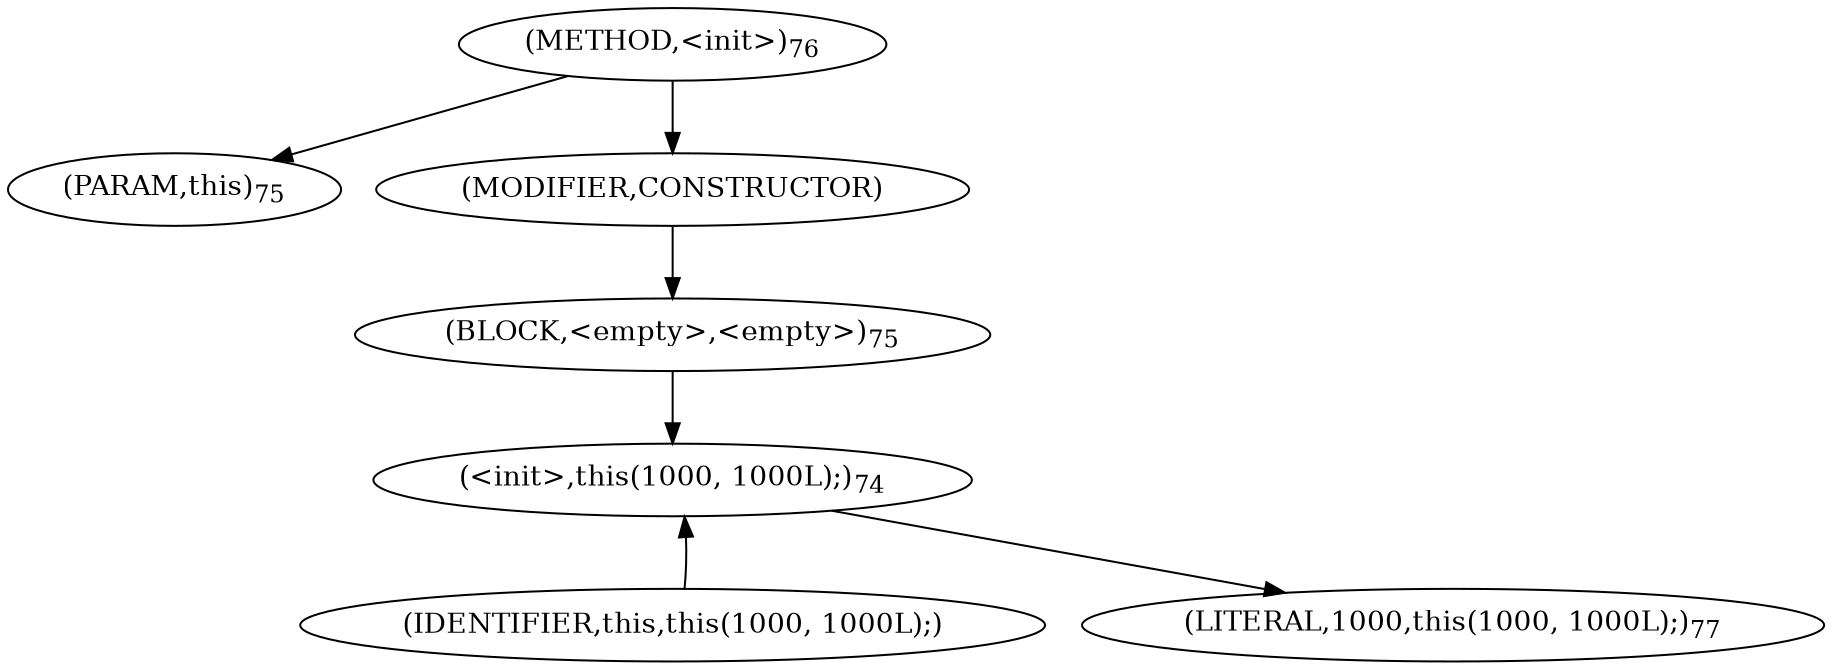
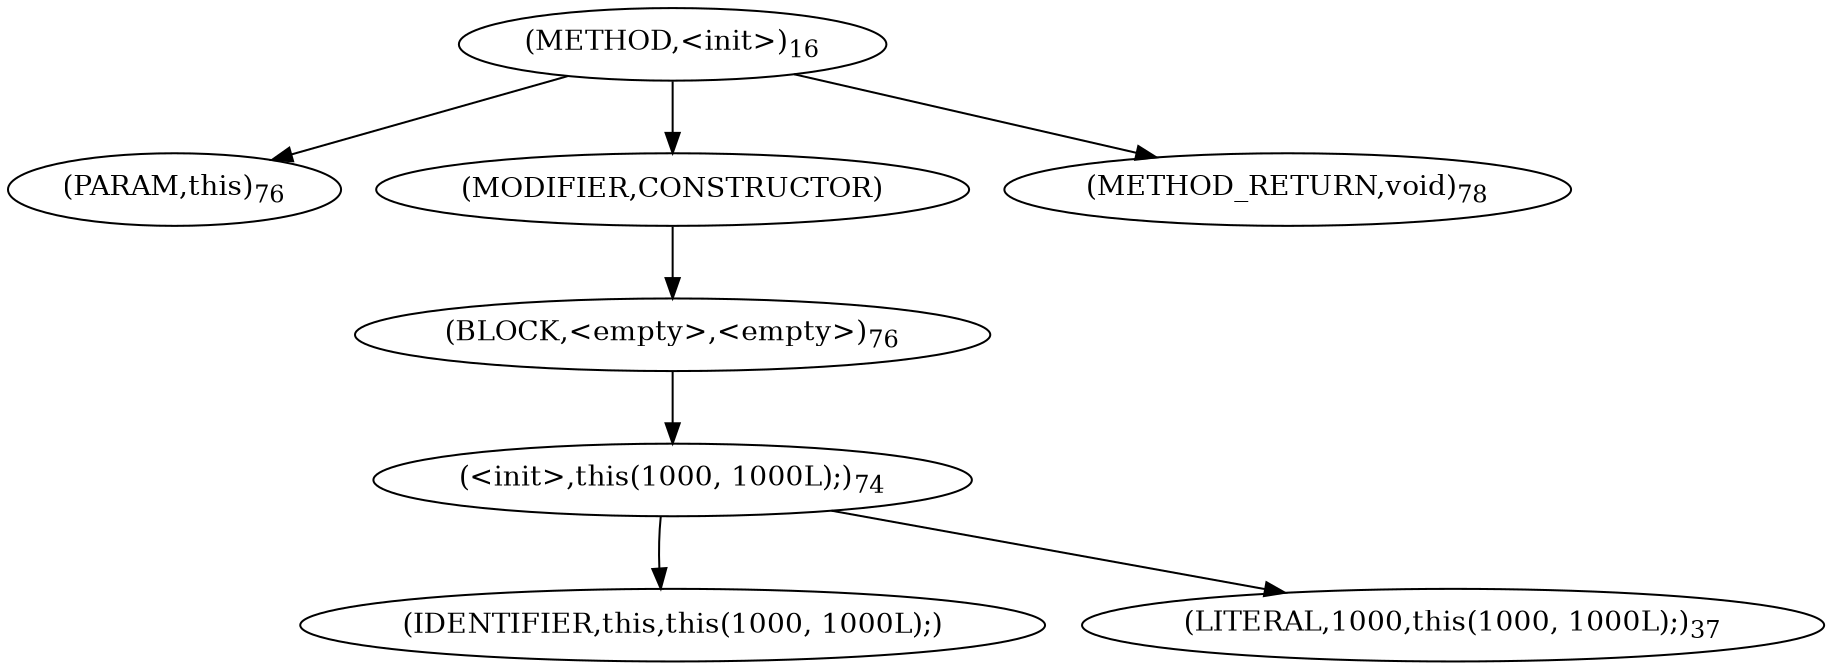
(805, 41) -> (805, 41)
(270, 187) -> (270, 187)
none -> (1288, 190)
(884, 332) -> (884, 332)
(686, 563) -> (659, 543)
(1706, 622) -> (1706, 622)
